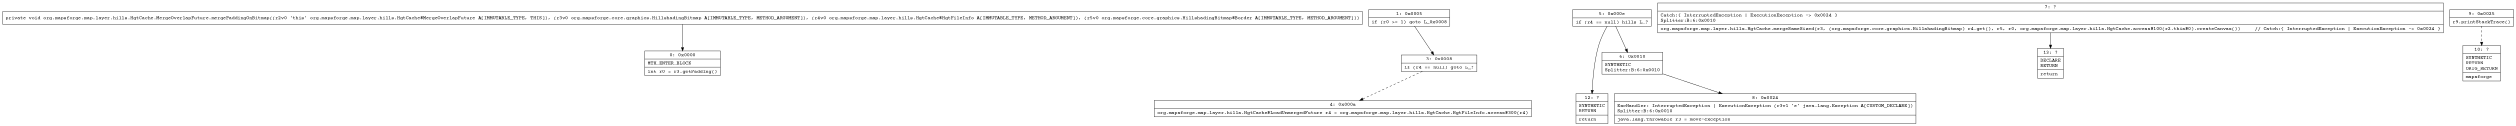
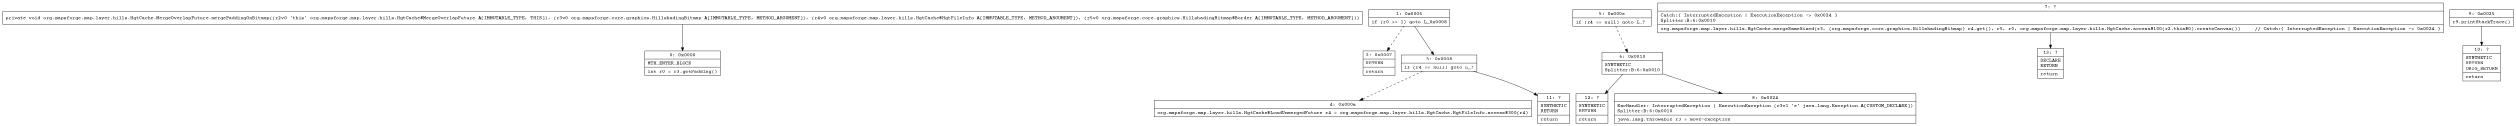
(1612, 22) -> (1611, 22)
(2482, 34) -> (2482, 34)
(1621, 38) -> (1621, 38)
(1596, 57) -> (1615, 83)
none -> (1379, 63)
(2479, 77) -> (2474, 77)
none -> (1554, 109)
